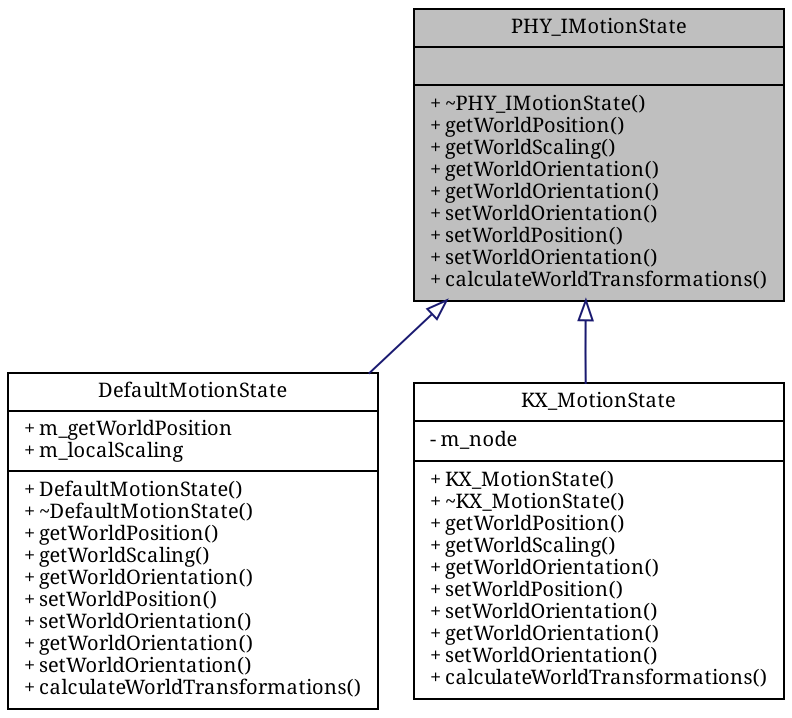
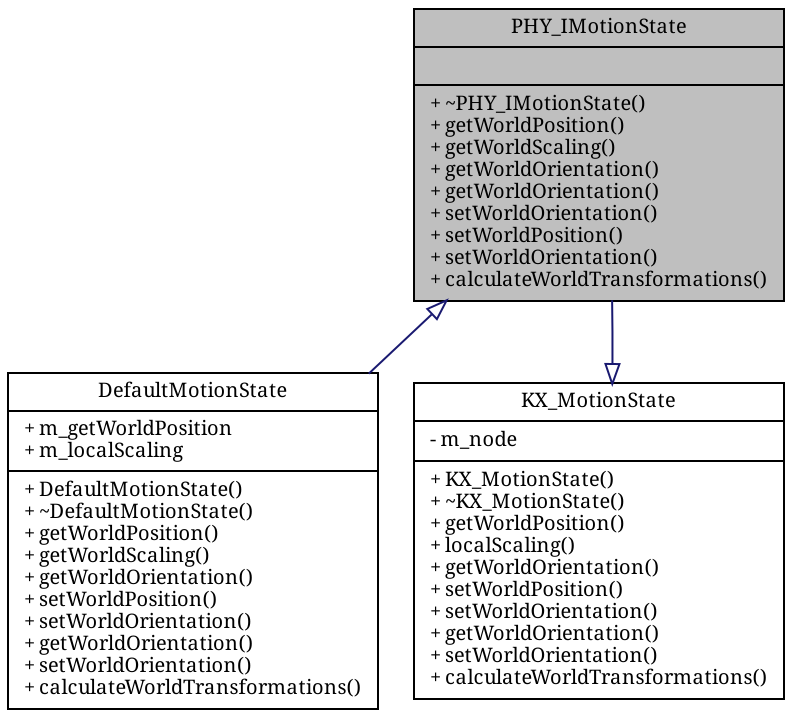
(586, 352) -> (612, 332)
(524, 546) -> (503, 546)
